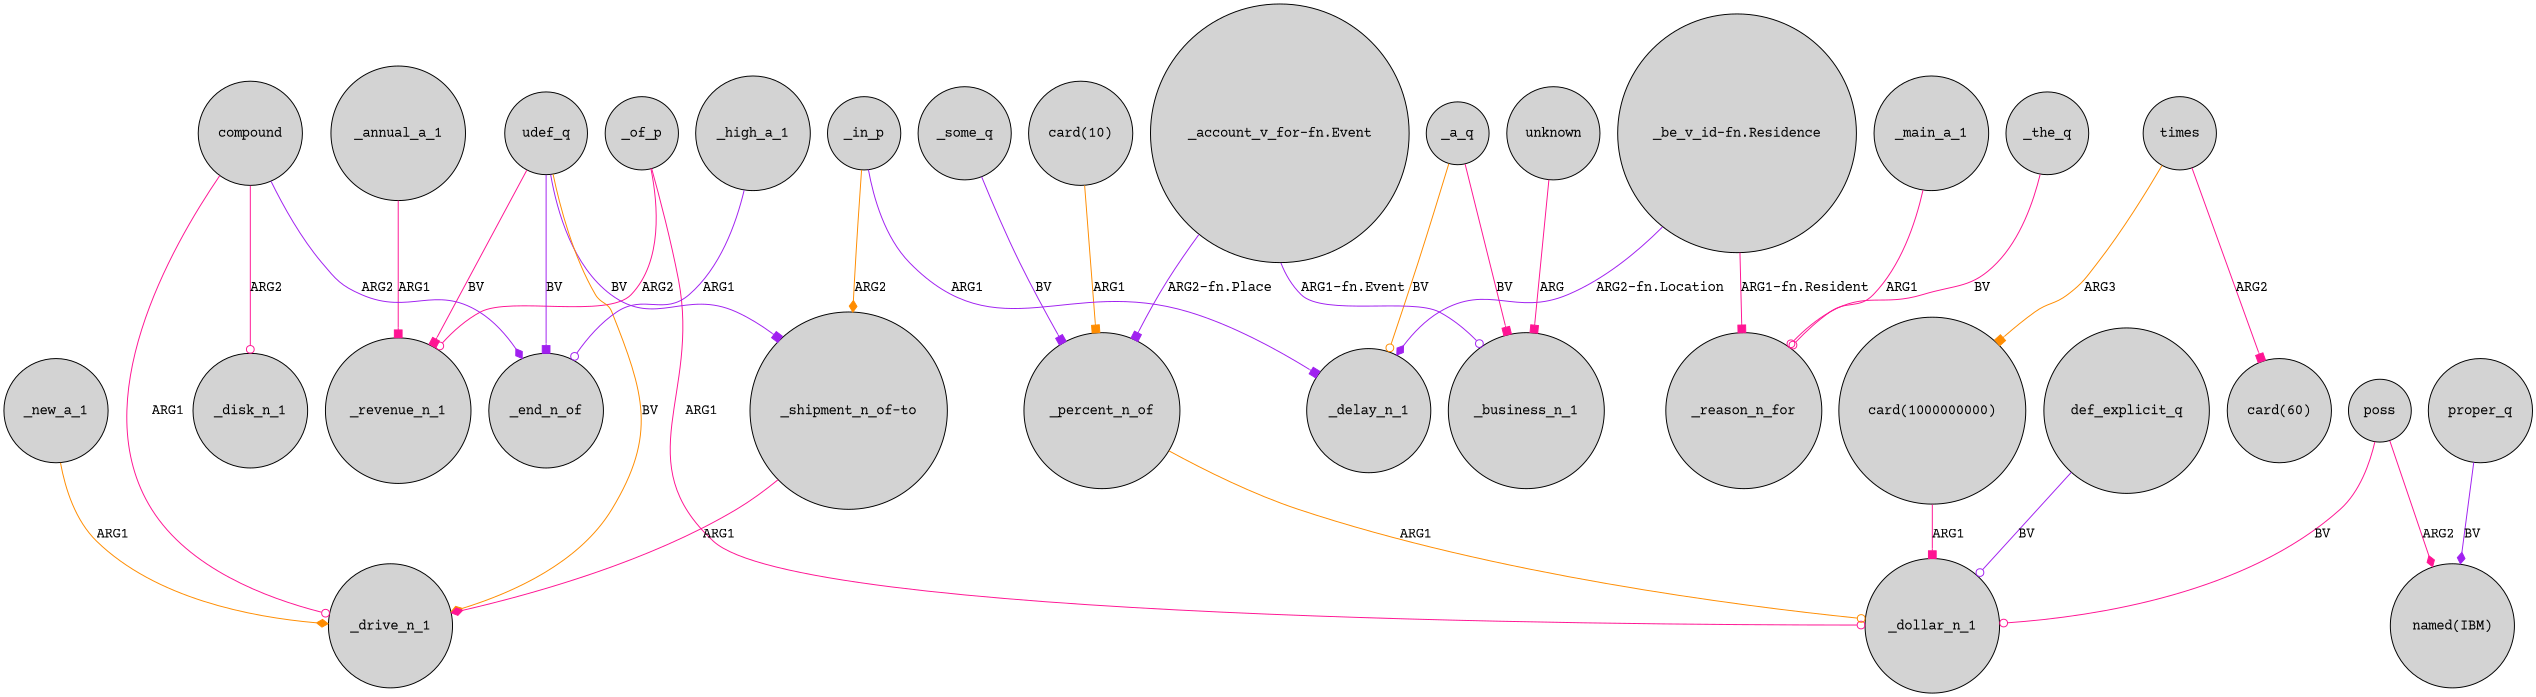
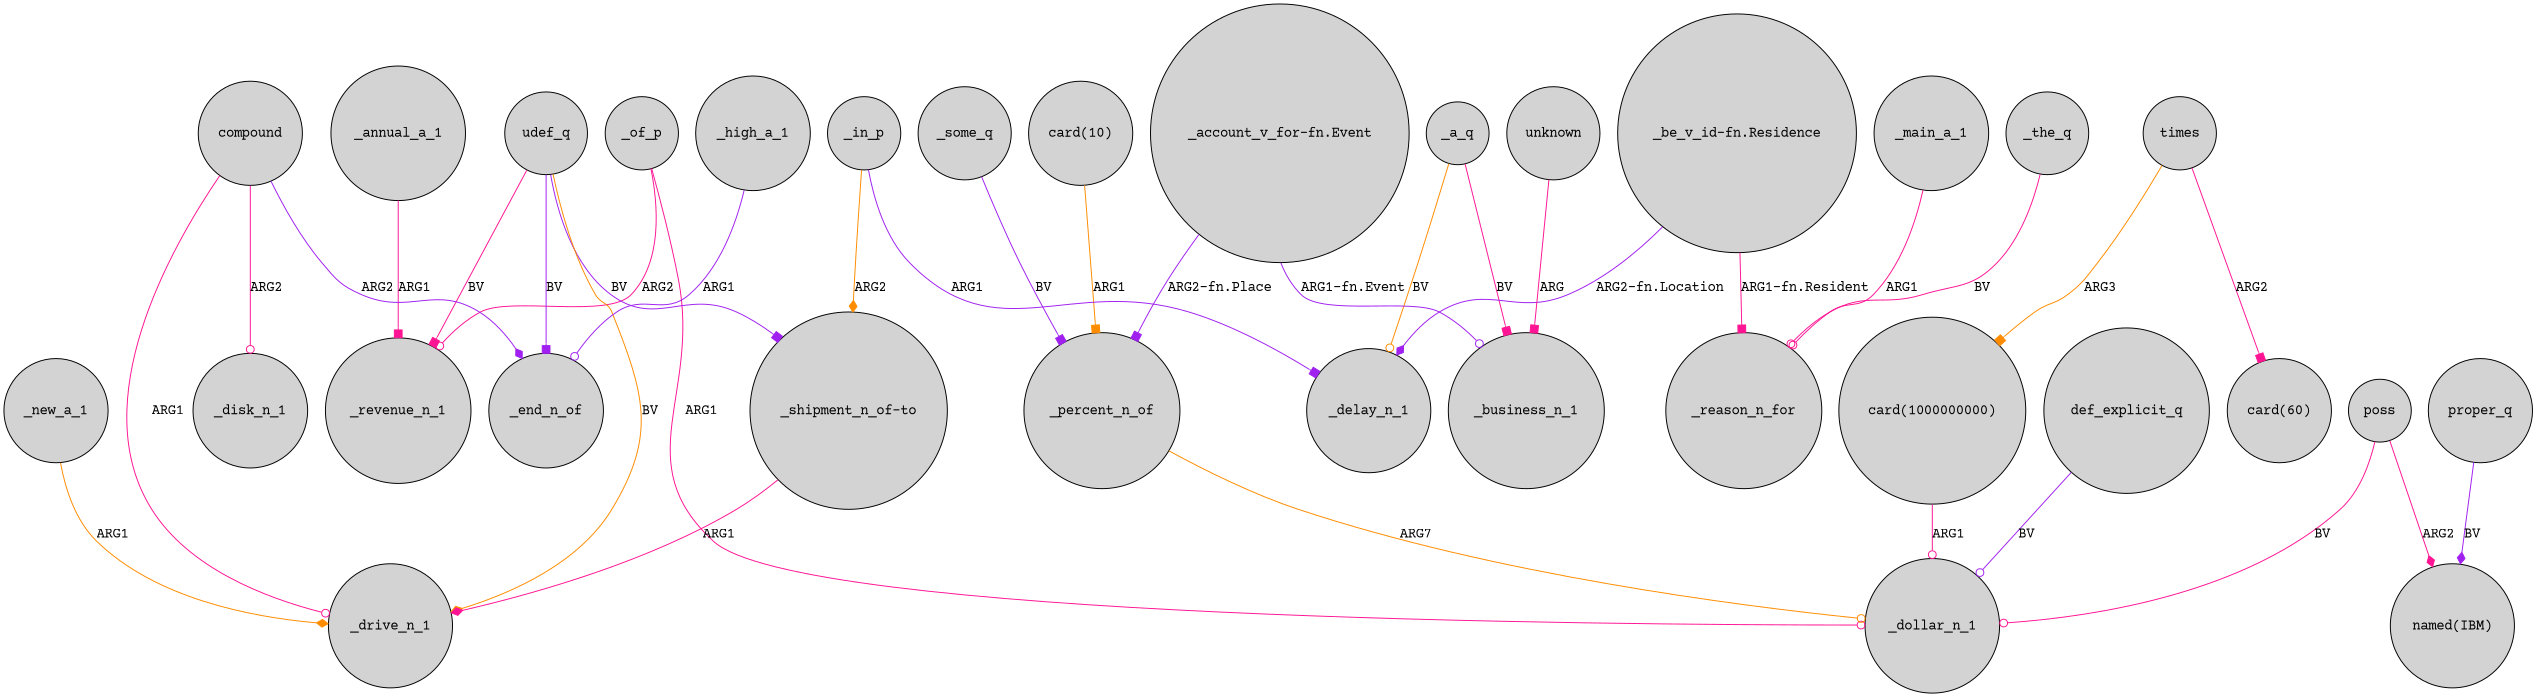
(1932, 527) -> (1932, 527)
(1416, 534) -> (1416, 534)
